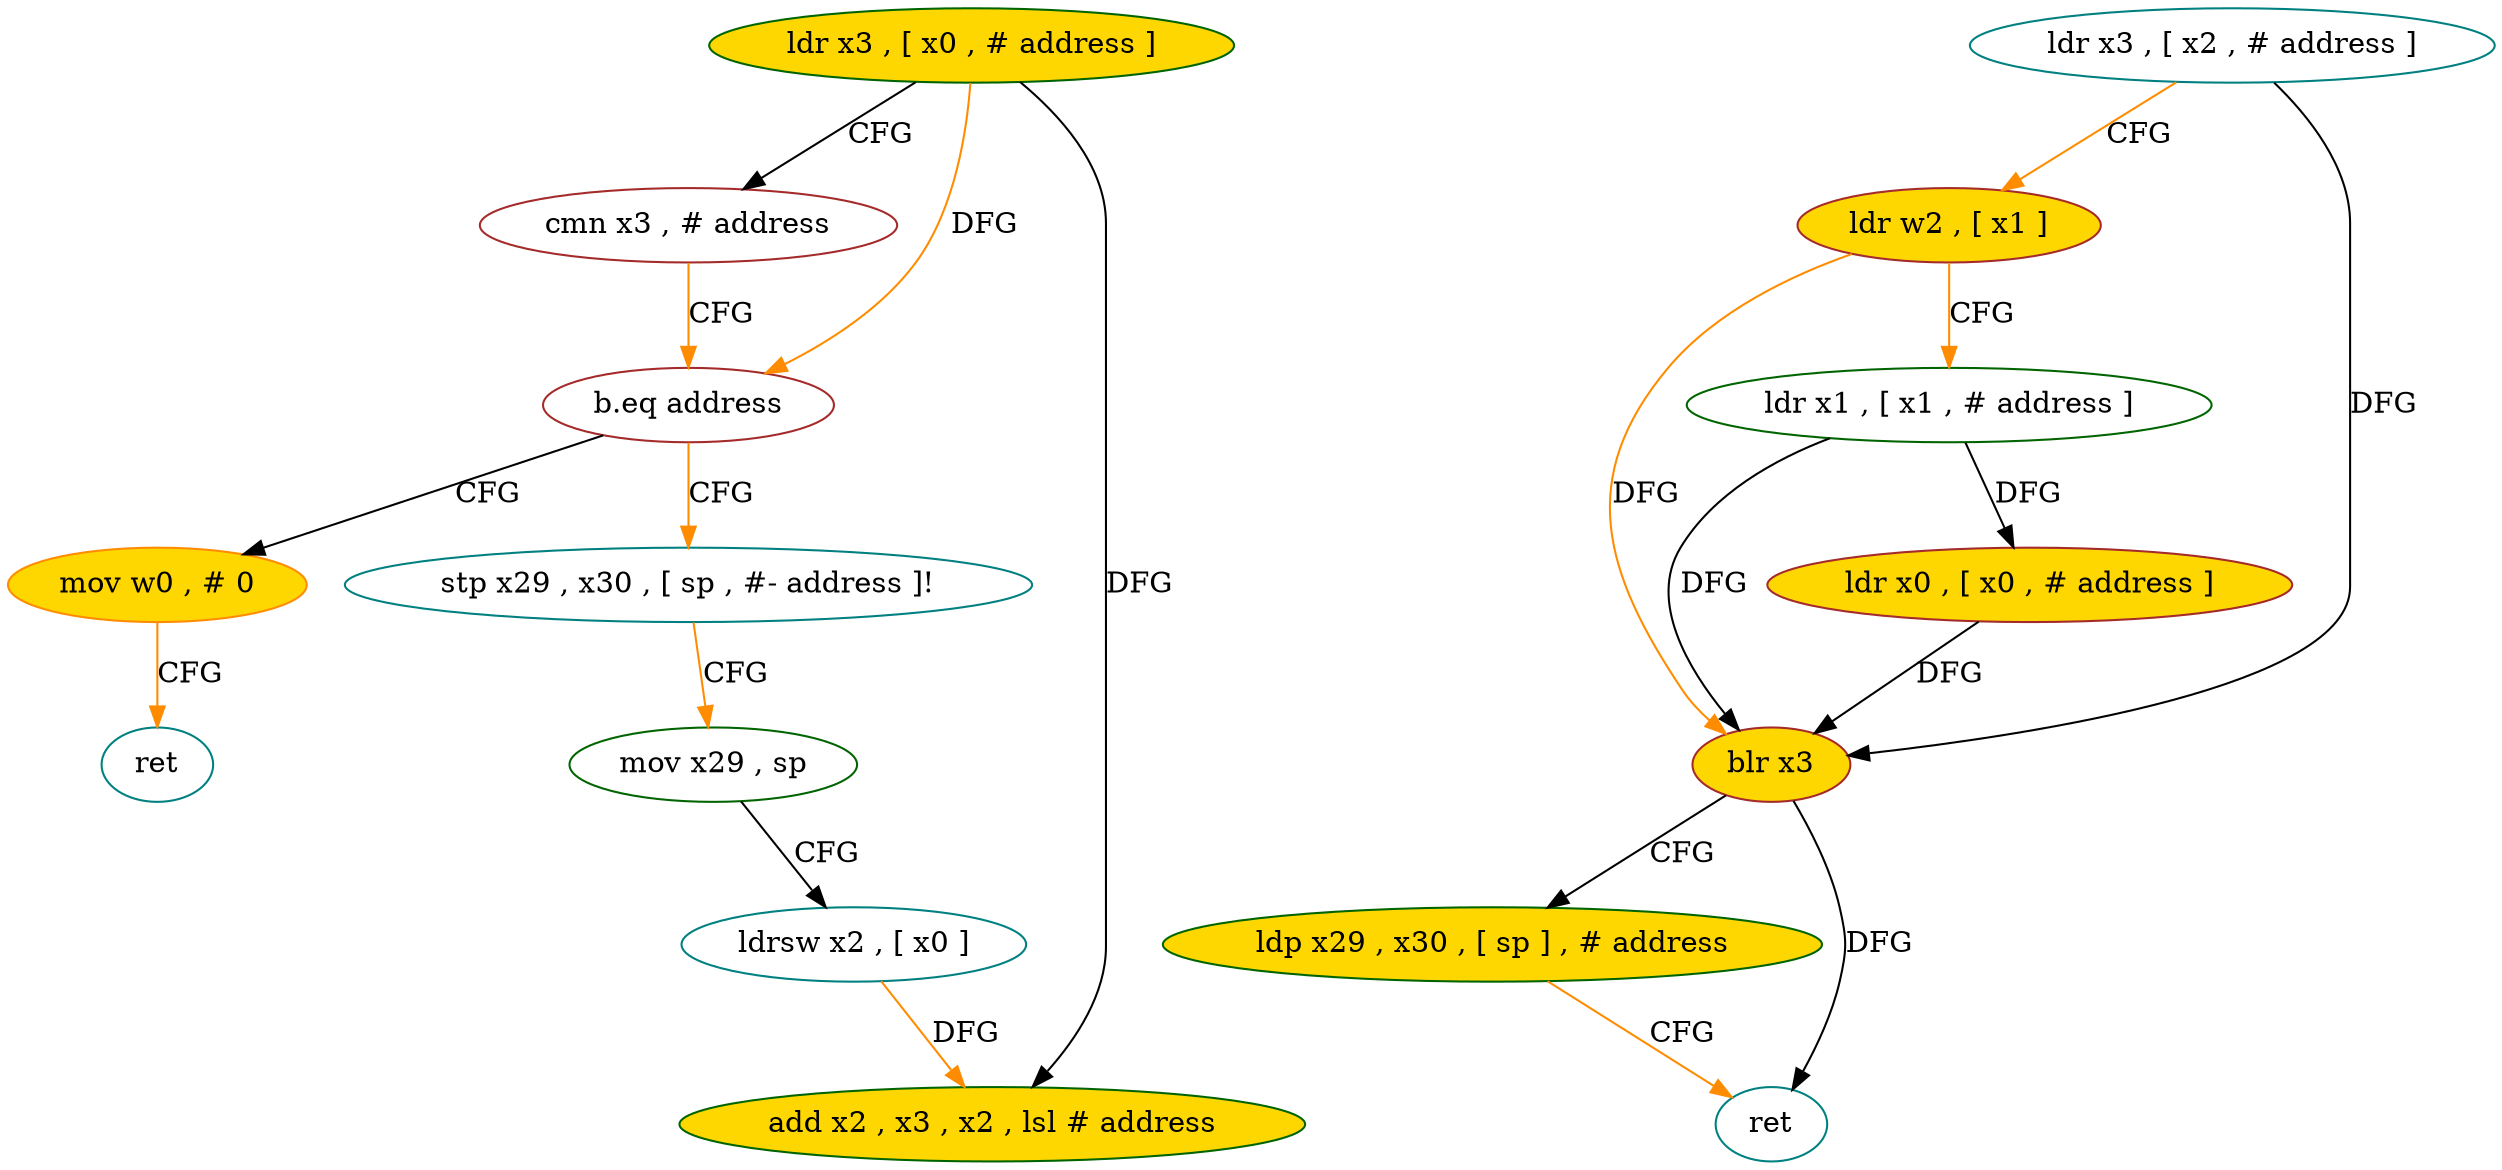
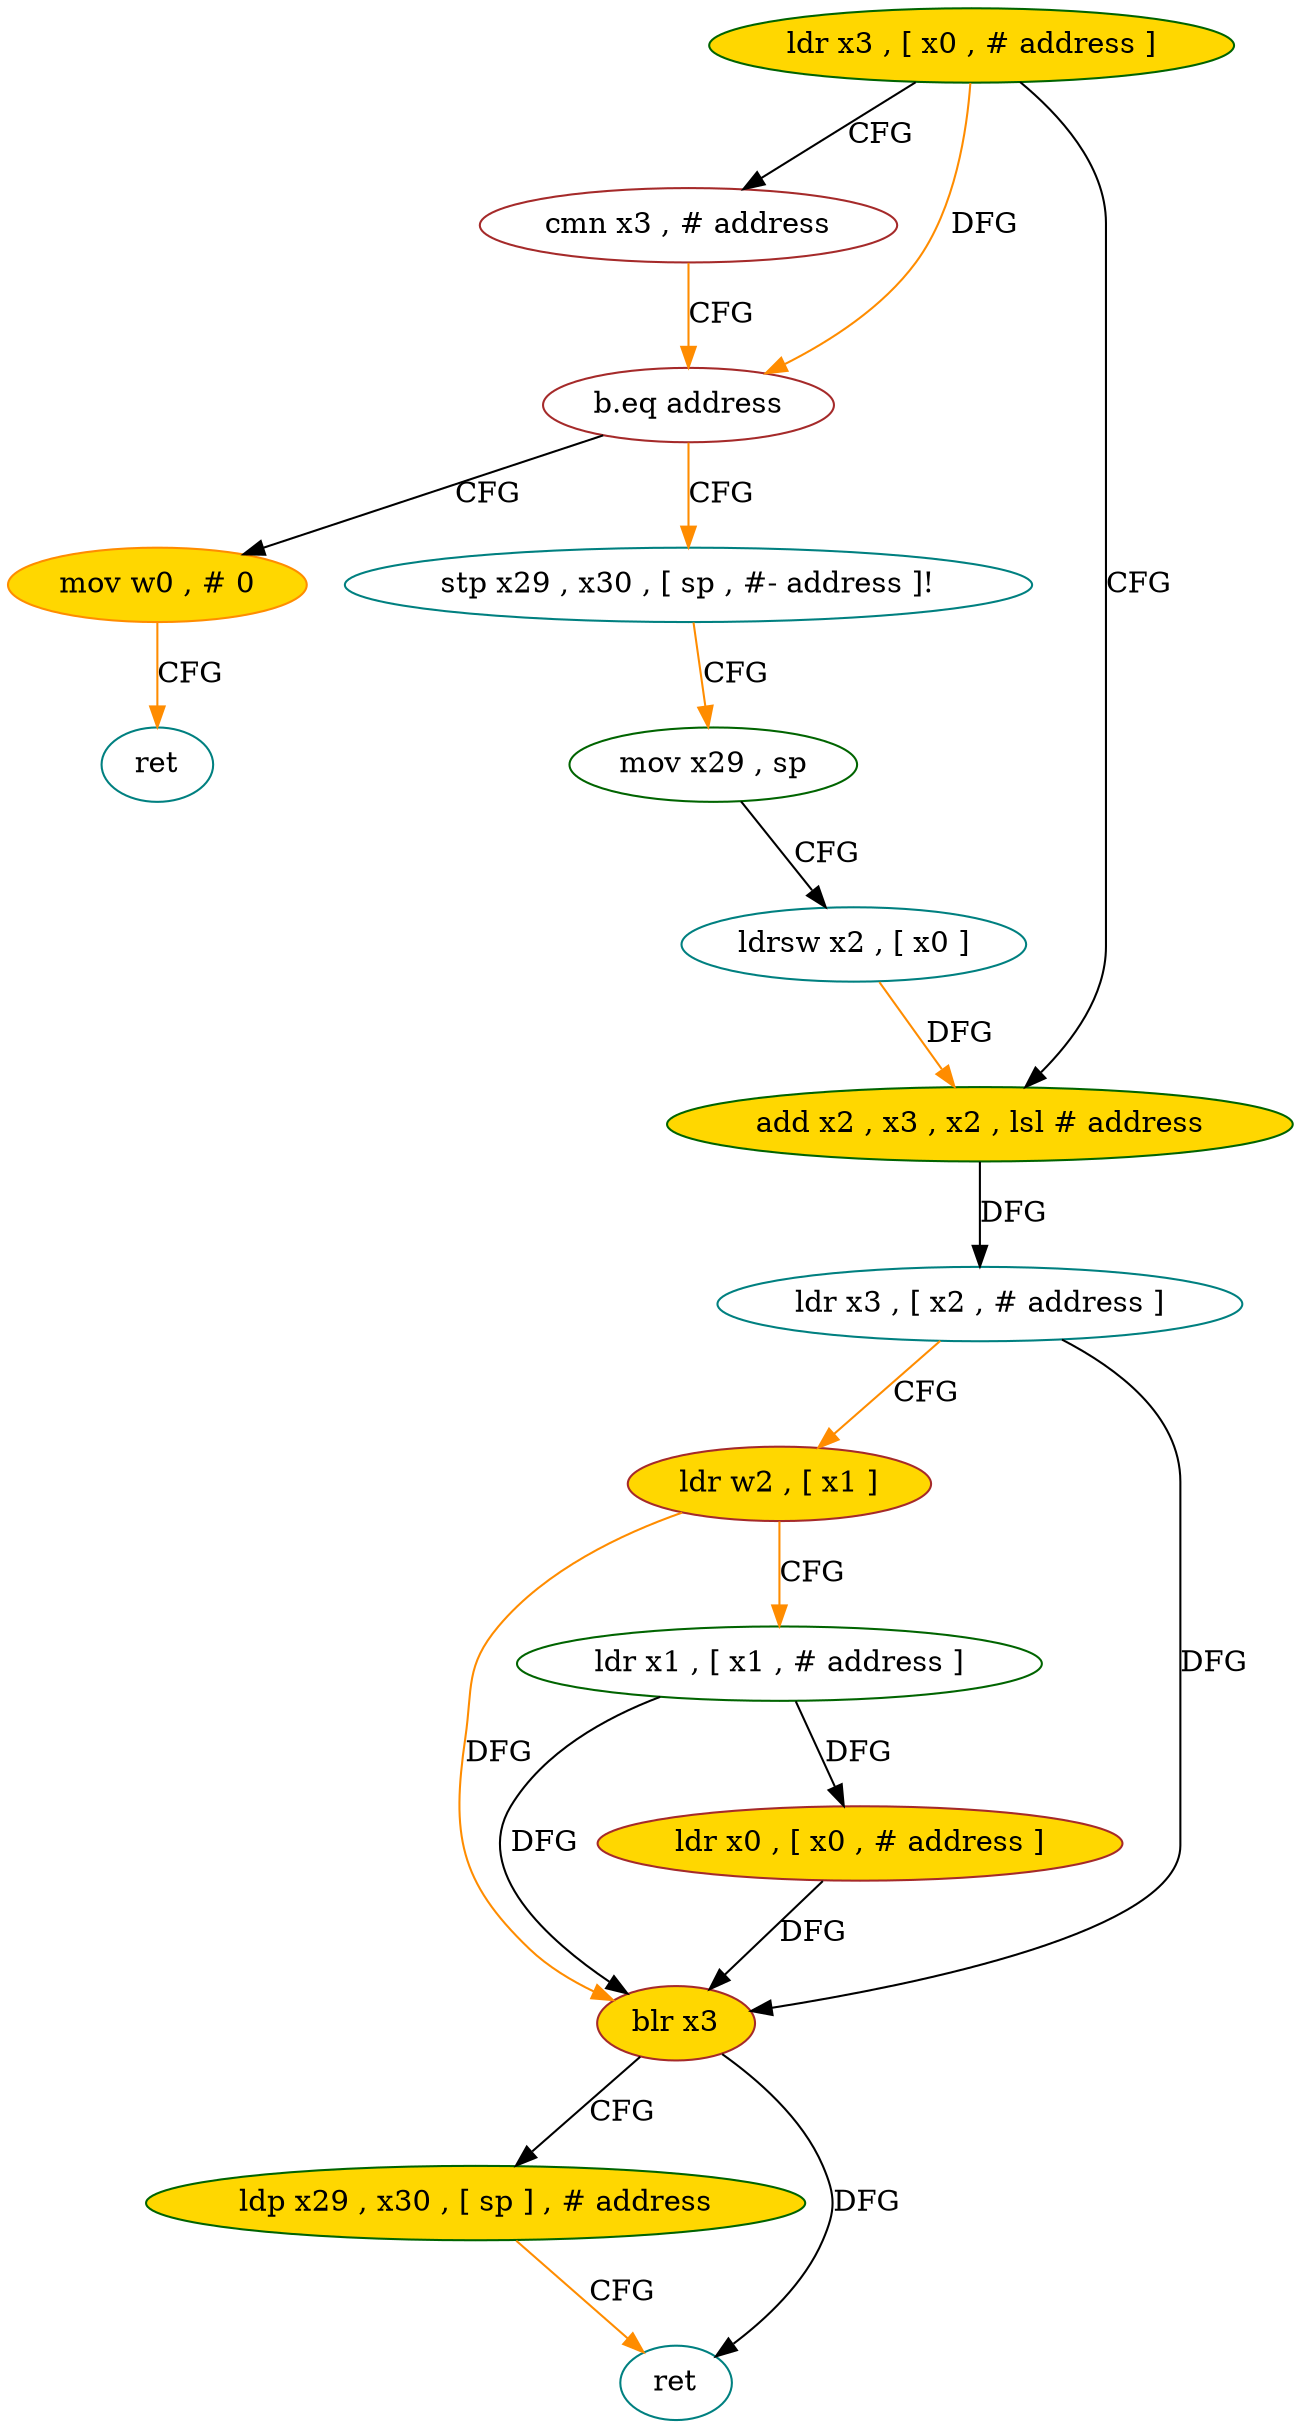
(1140, 585) -> (1139, 585)
none -> (980, 1204)
